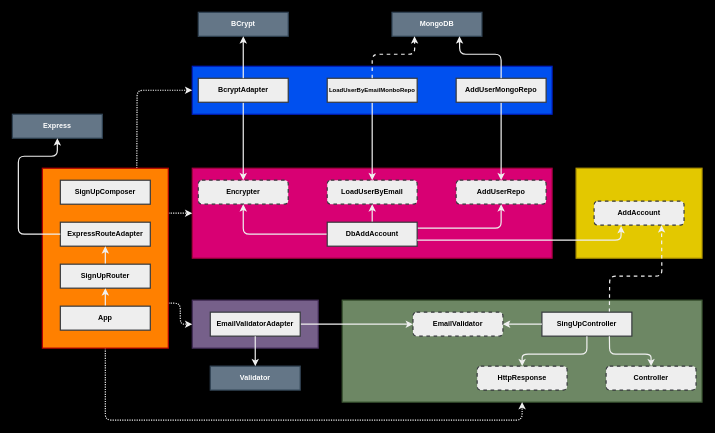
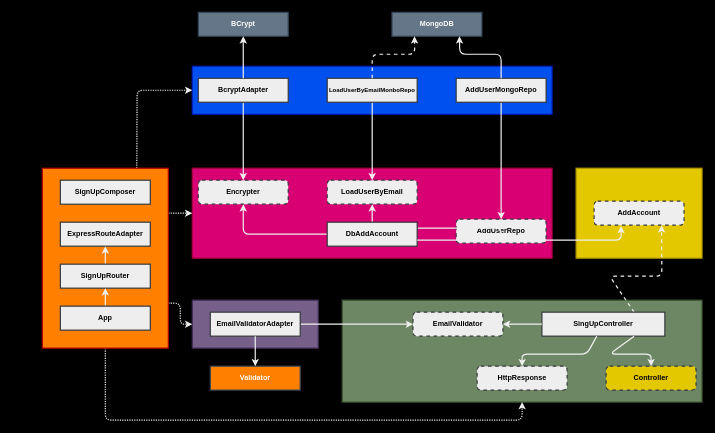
(57, 126) -> none
(18, 191) -> none
(501, 192) -> (501, 231)
(587, 324) -> (604, 324)
(255, 378) -> (255, 378)
(651, 378) -> (651, 378)
